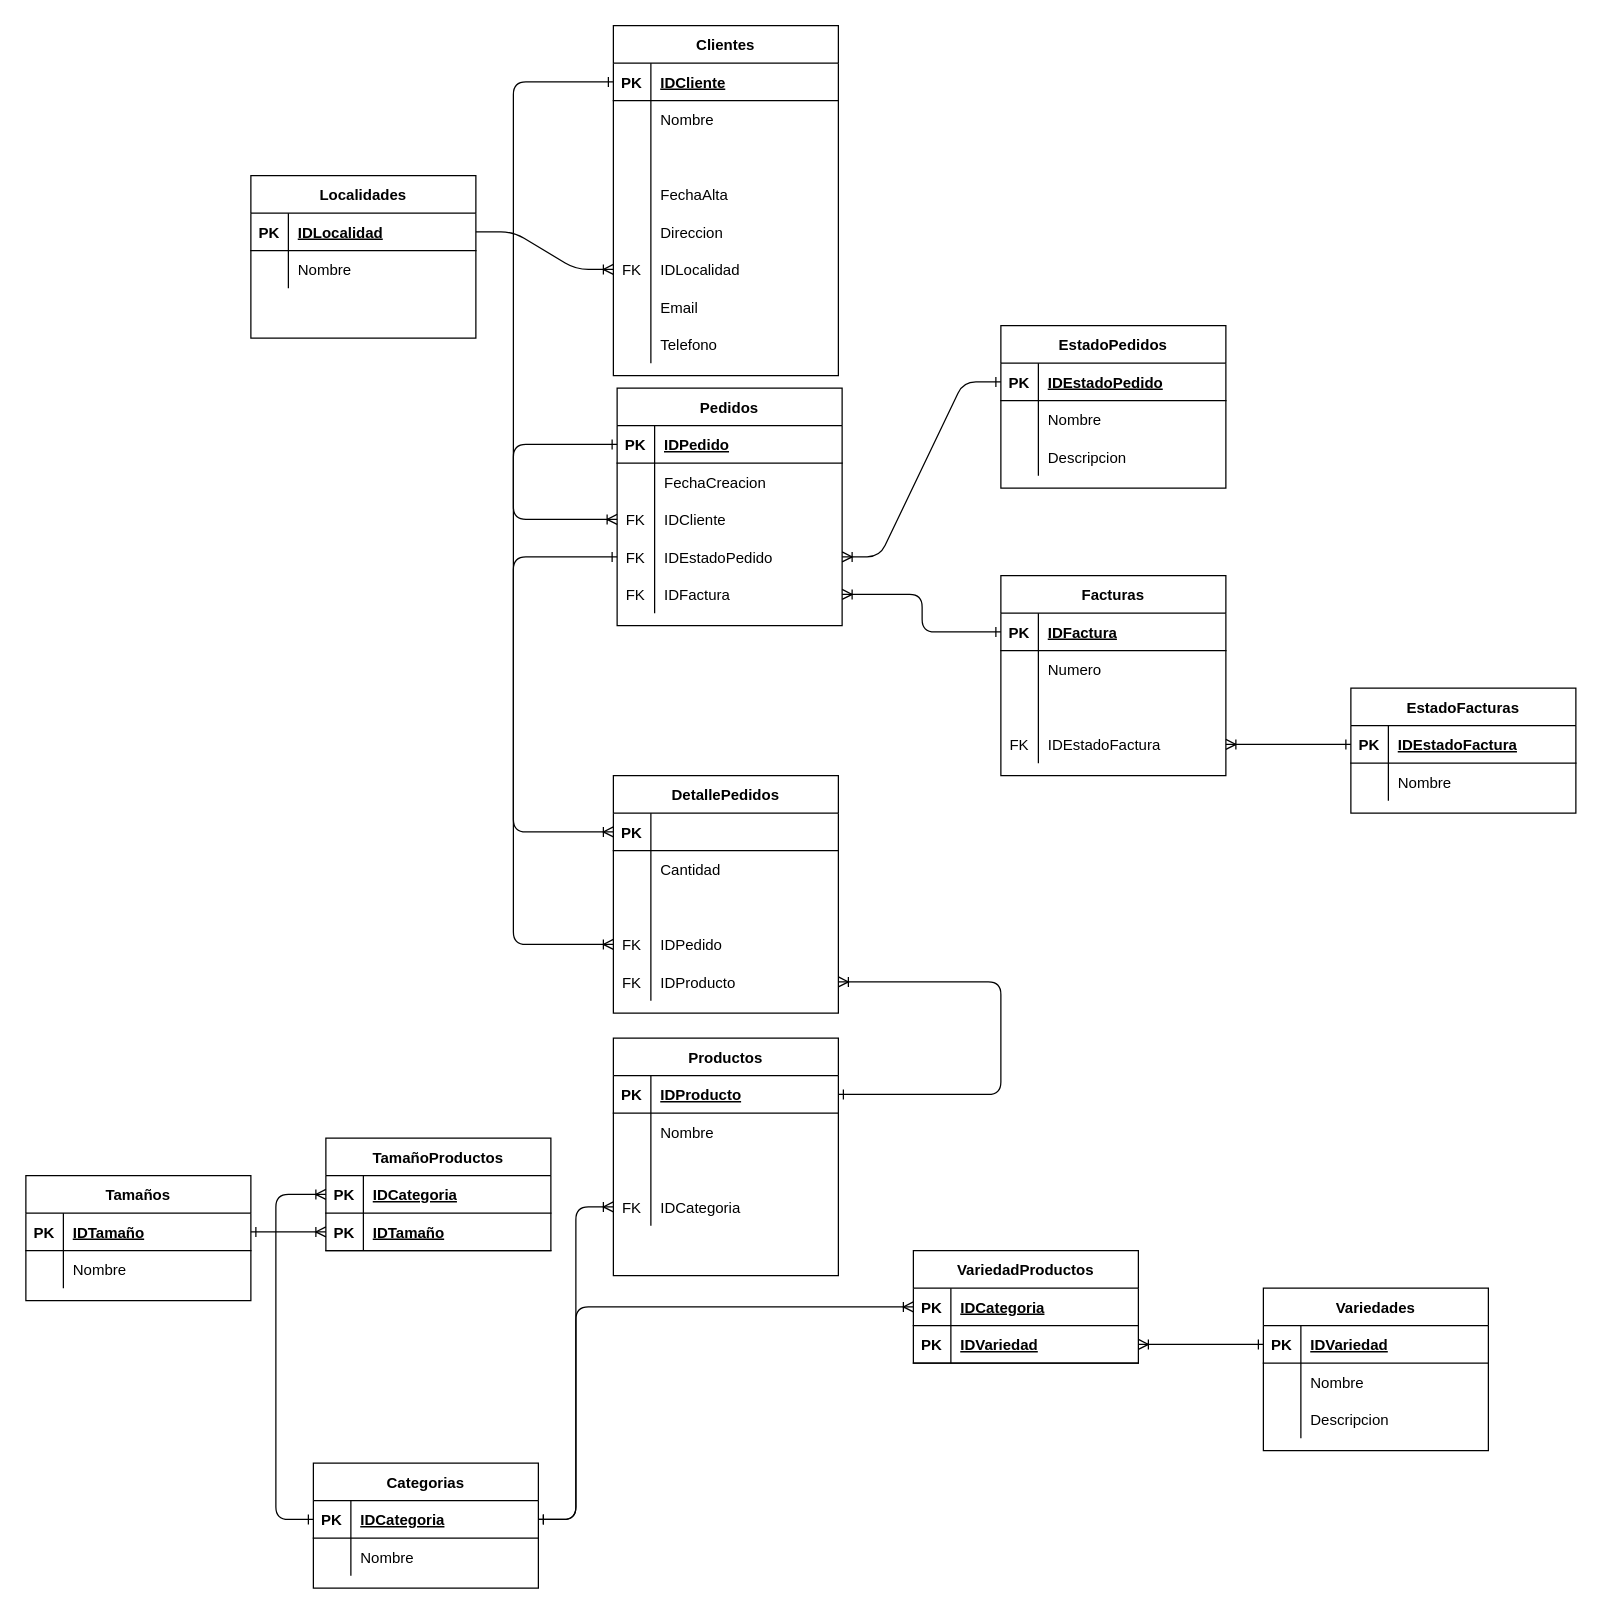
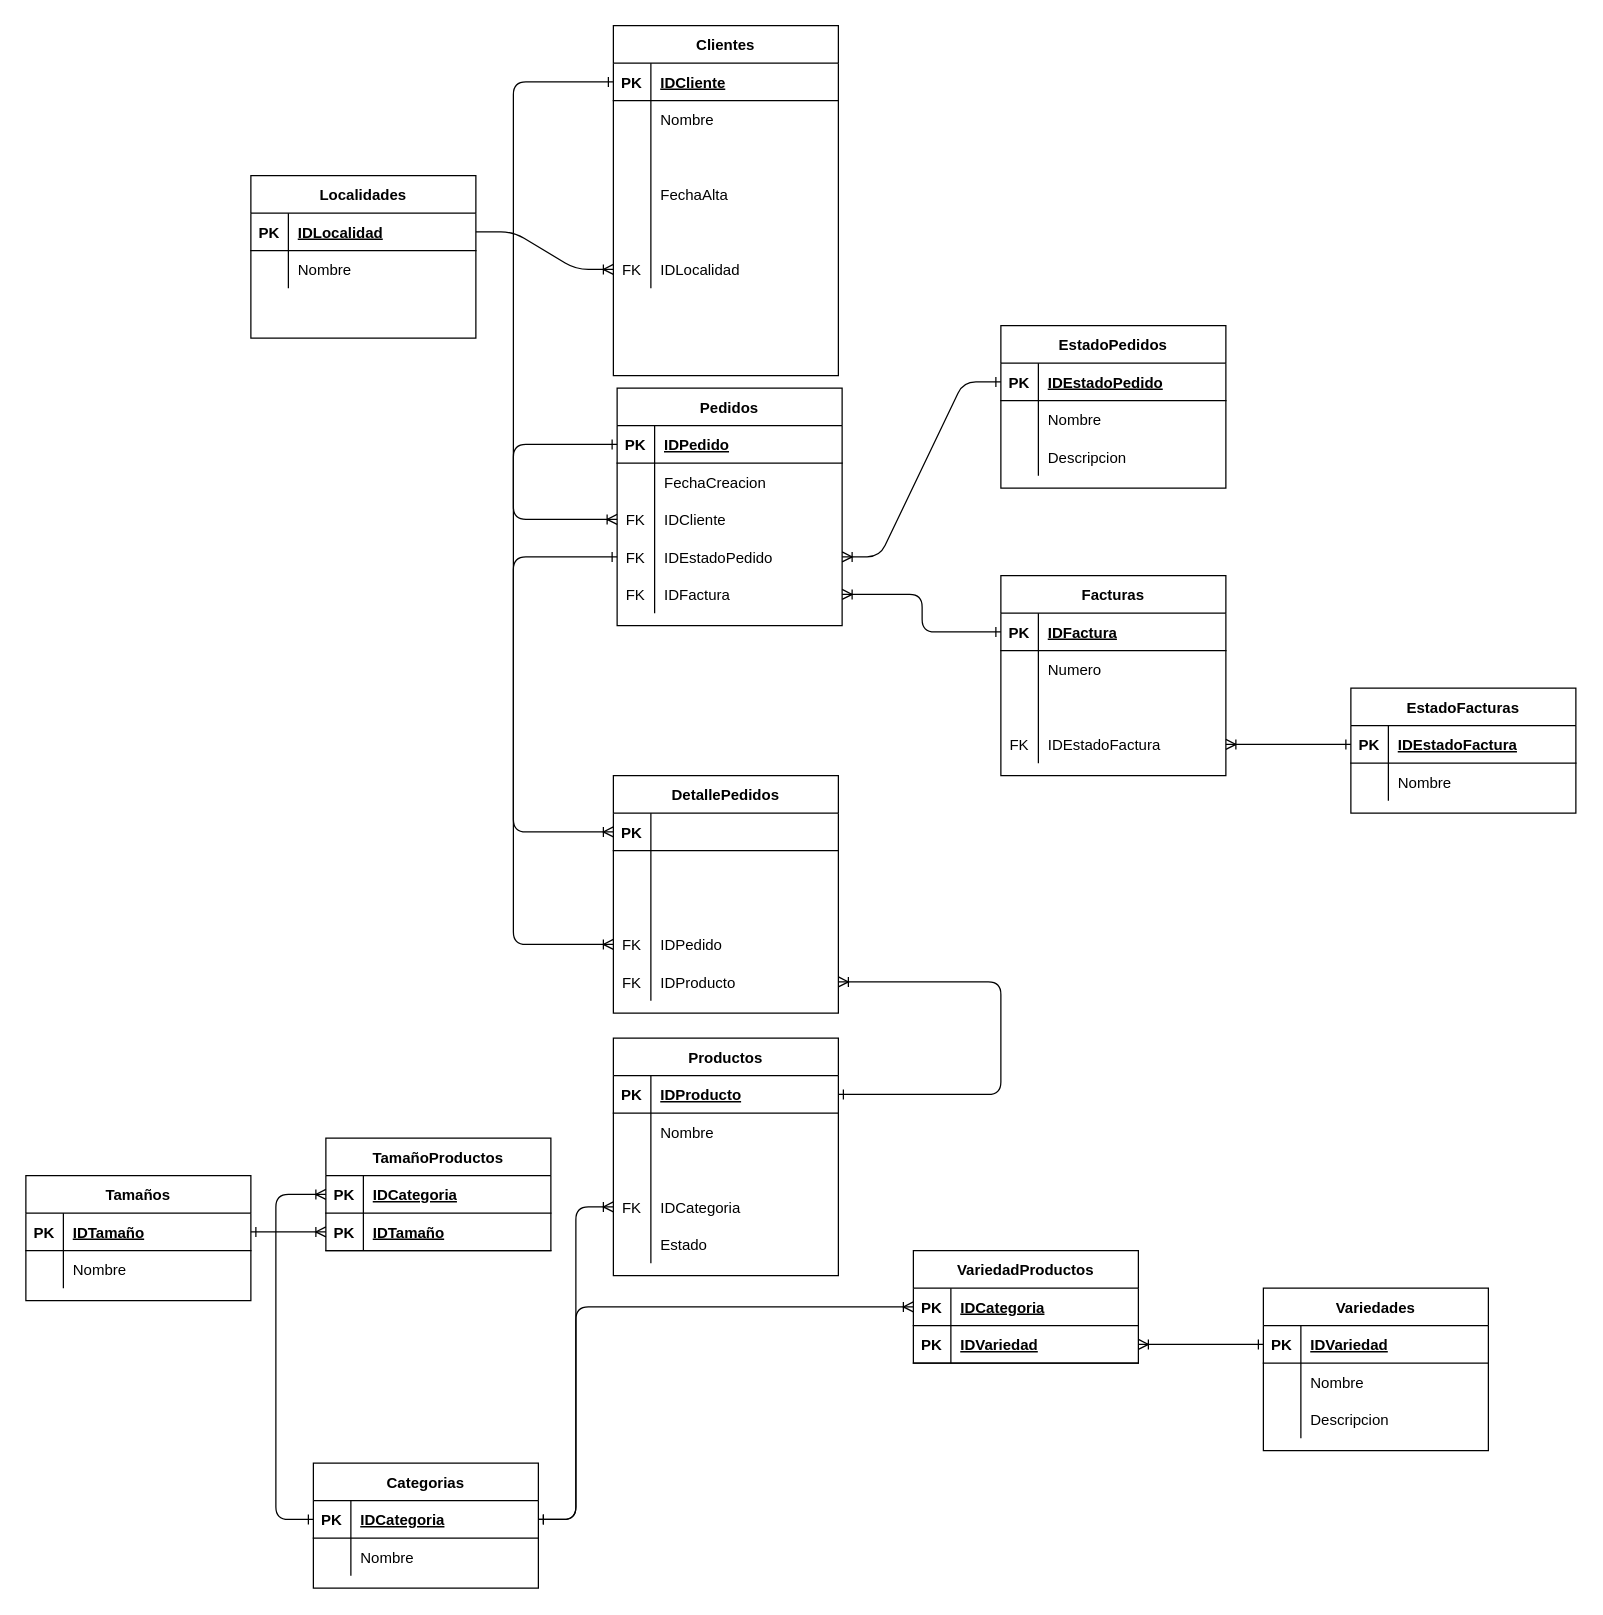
(744, 232) -> none
(744, 307) -> none
(744, 344) -> none
(744, 869) -> none
none -> (744, 1244)
